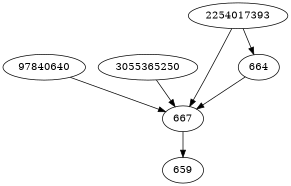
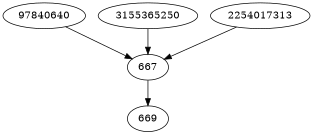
(238, 16) -> (260, 16)
(148, 67) -> (148, 16)
(259, 67) -> none
(183, 170) -> (148, 119)
